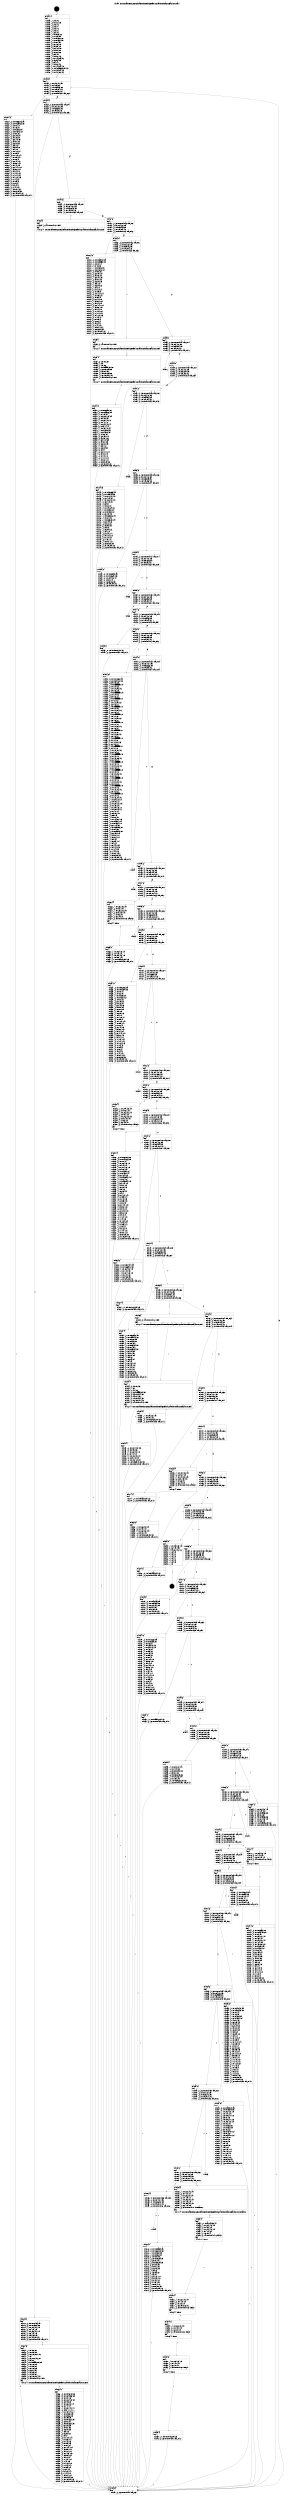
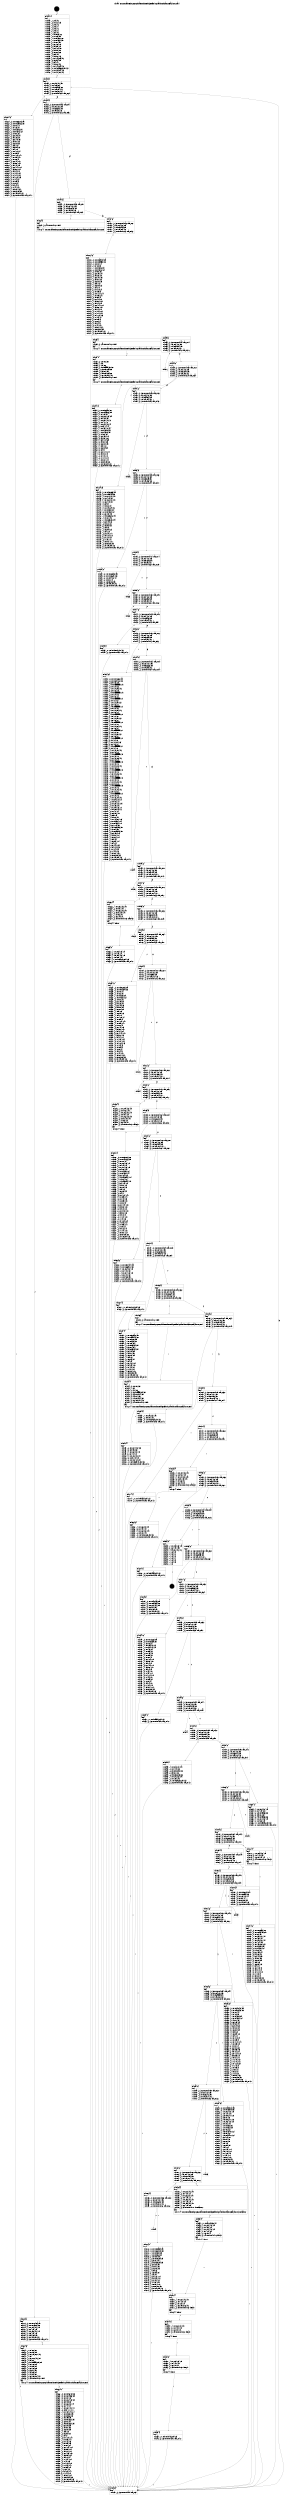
(126, 245) -> none
(212, 1456) -> none
